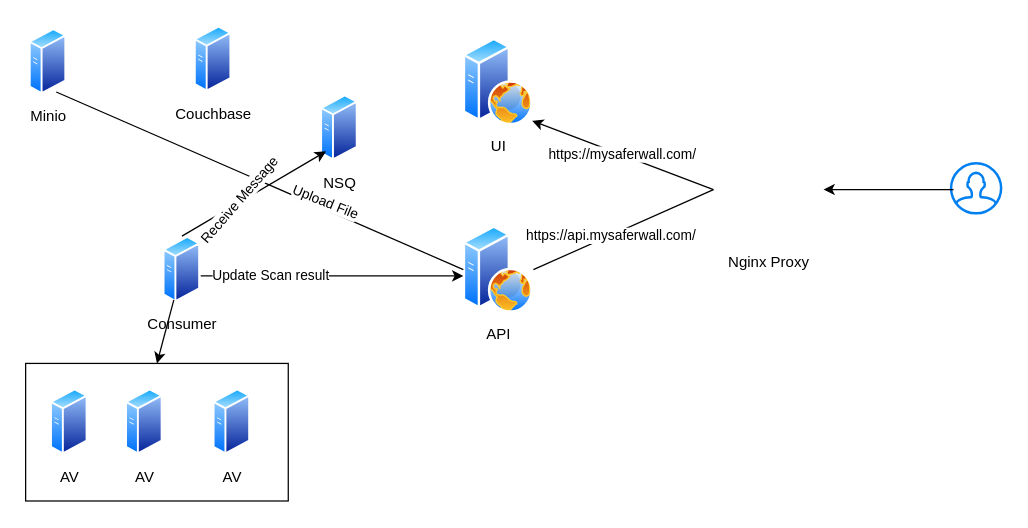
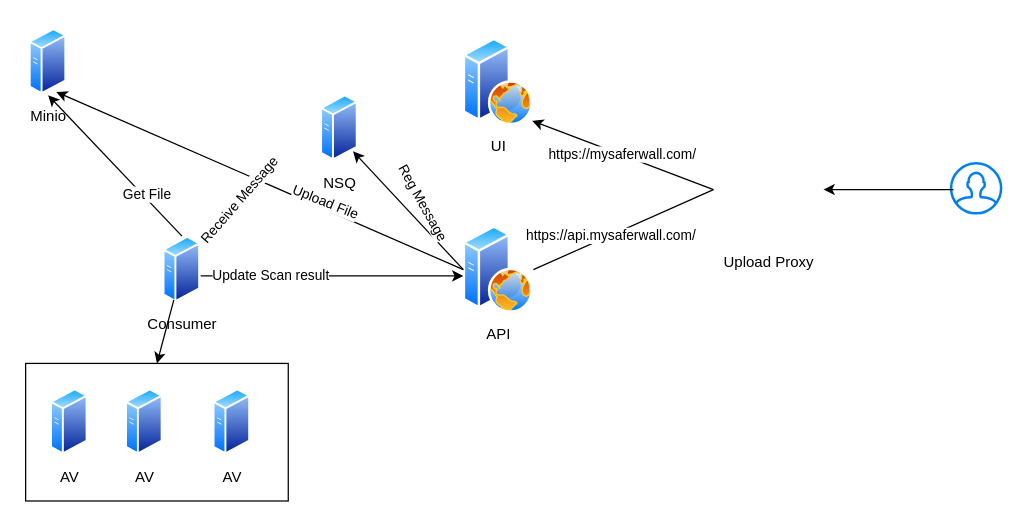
(213, 59) -> none
(62, 94) -> (65, 96)
none -> (116, 167)
(287, 174) -> none
none -> (411, 214)
(769, 262) -> (769, 262)
